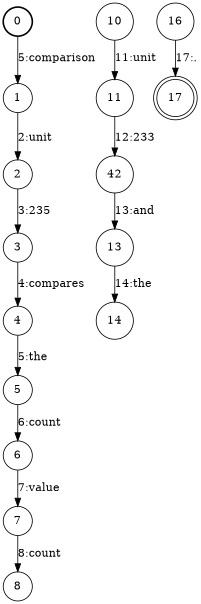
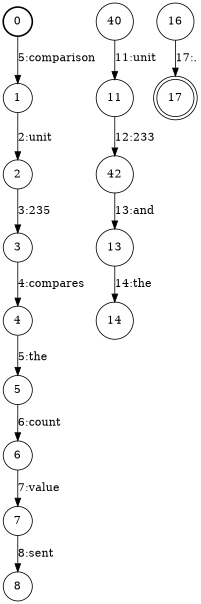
(115, 22) -> (115, 22)
(40, 554) -> (36, 554)
